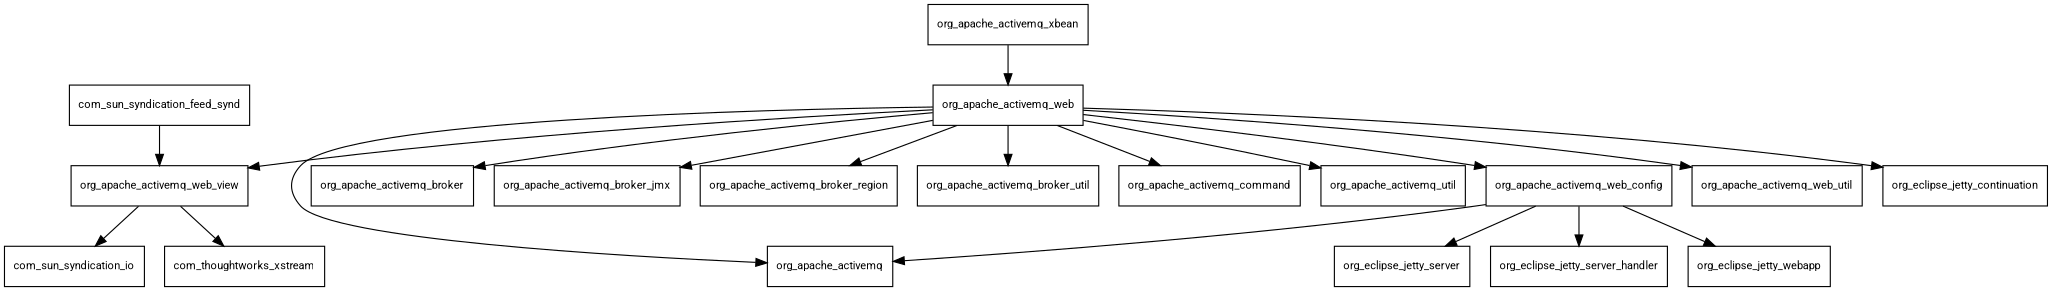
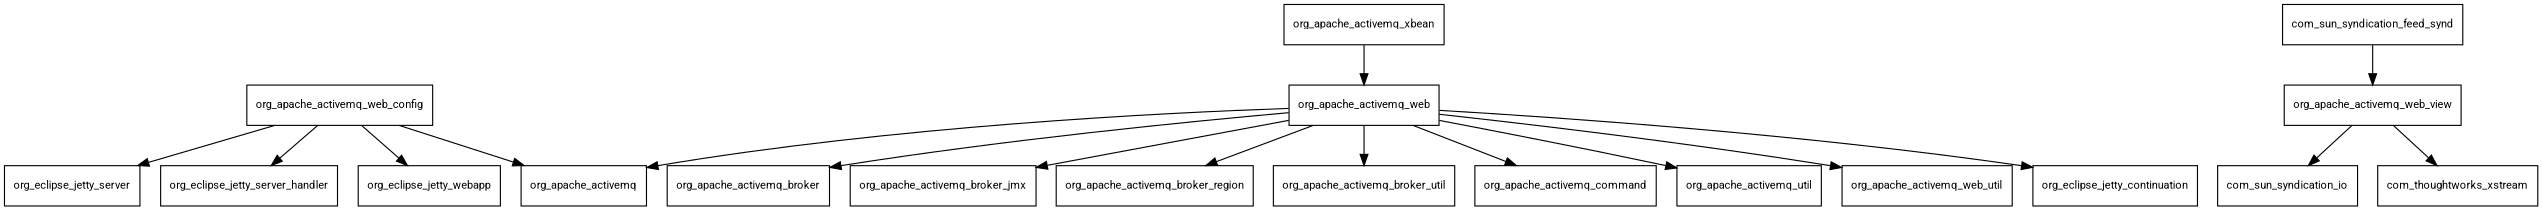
(596, 132) -> none
(1279, 138) -> none
